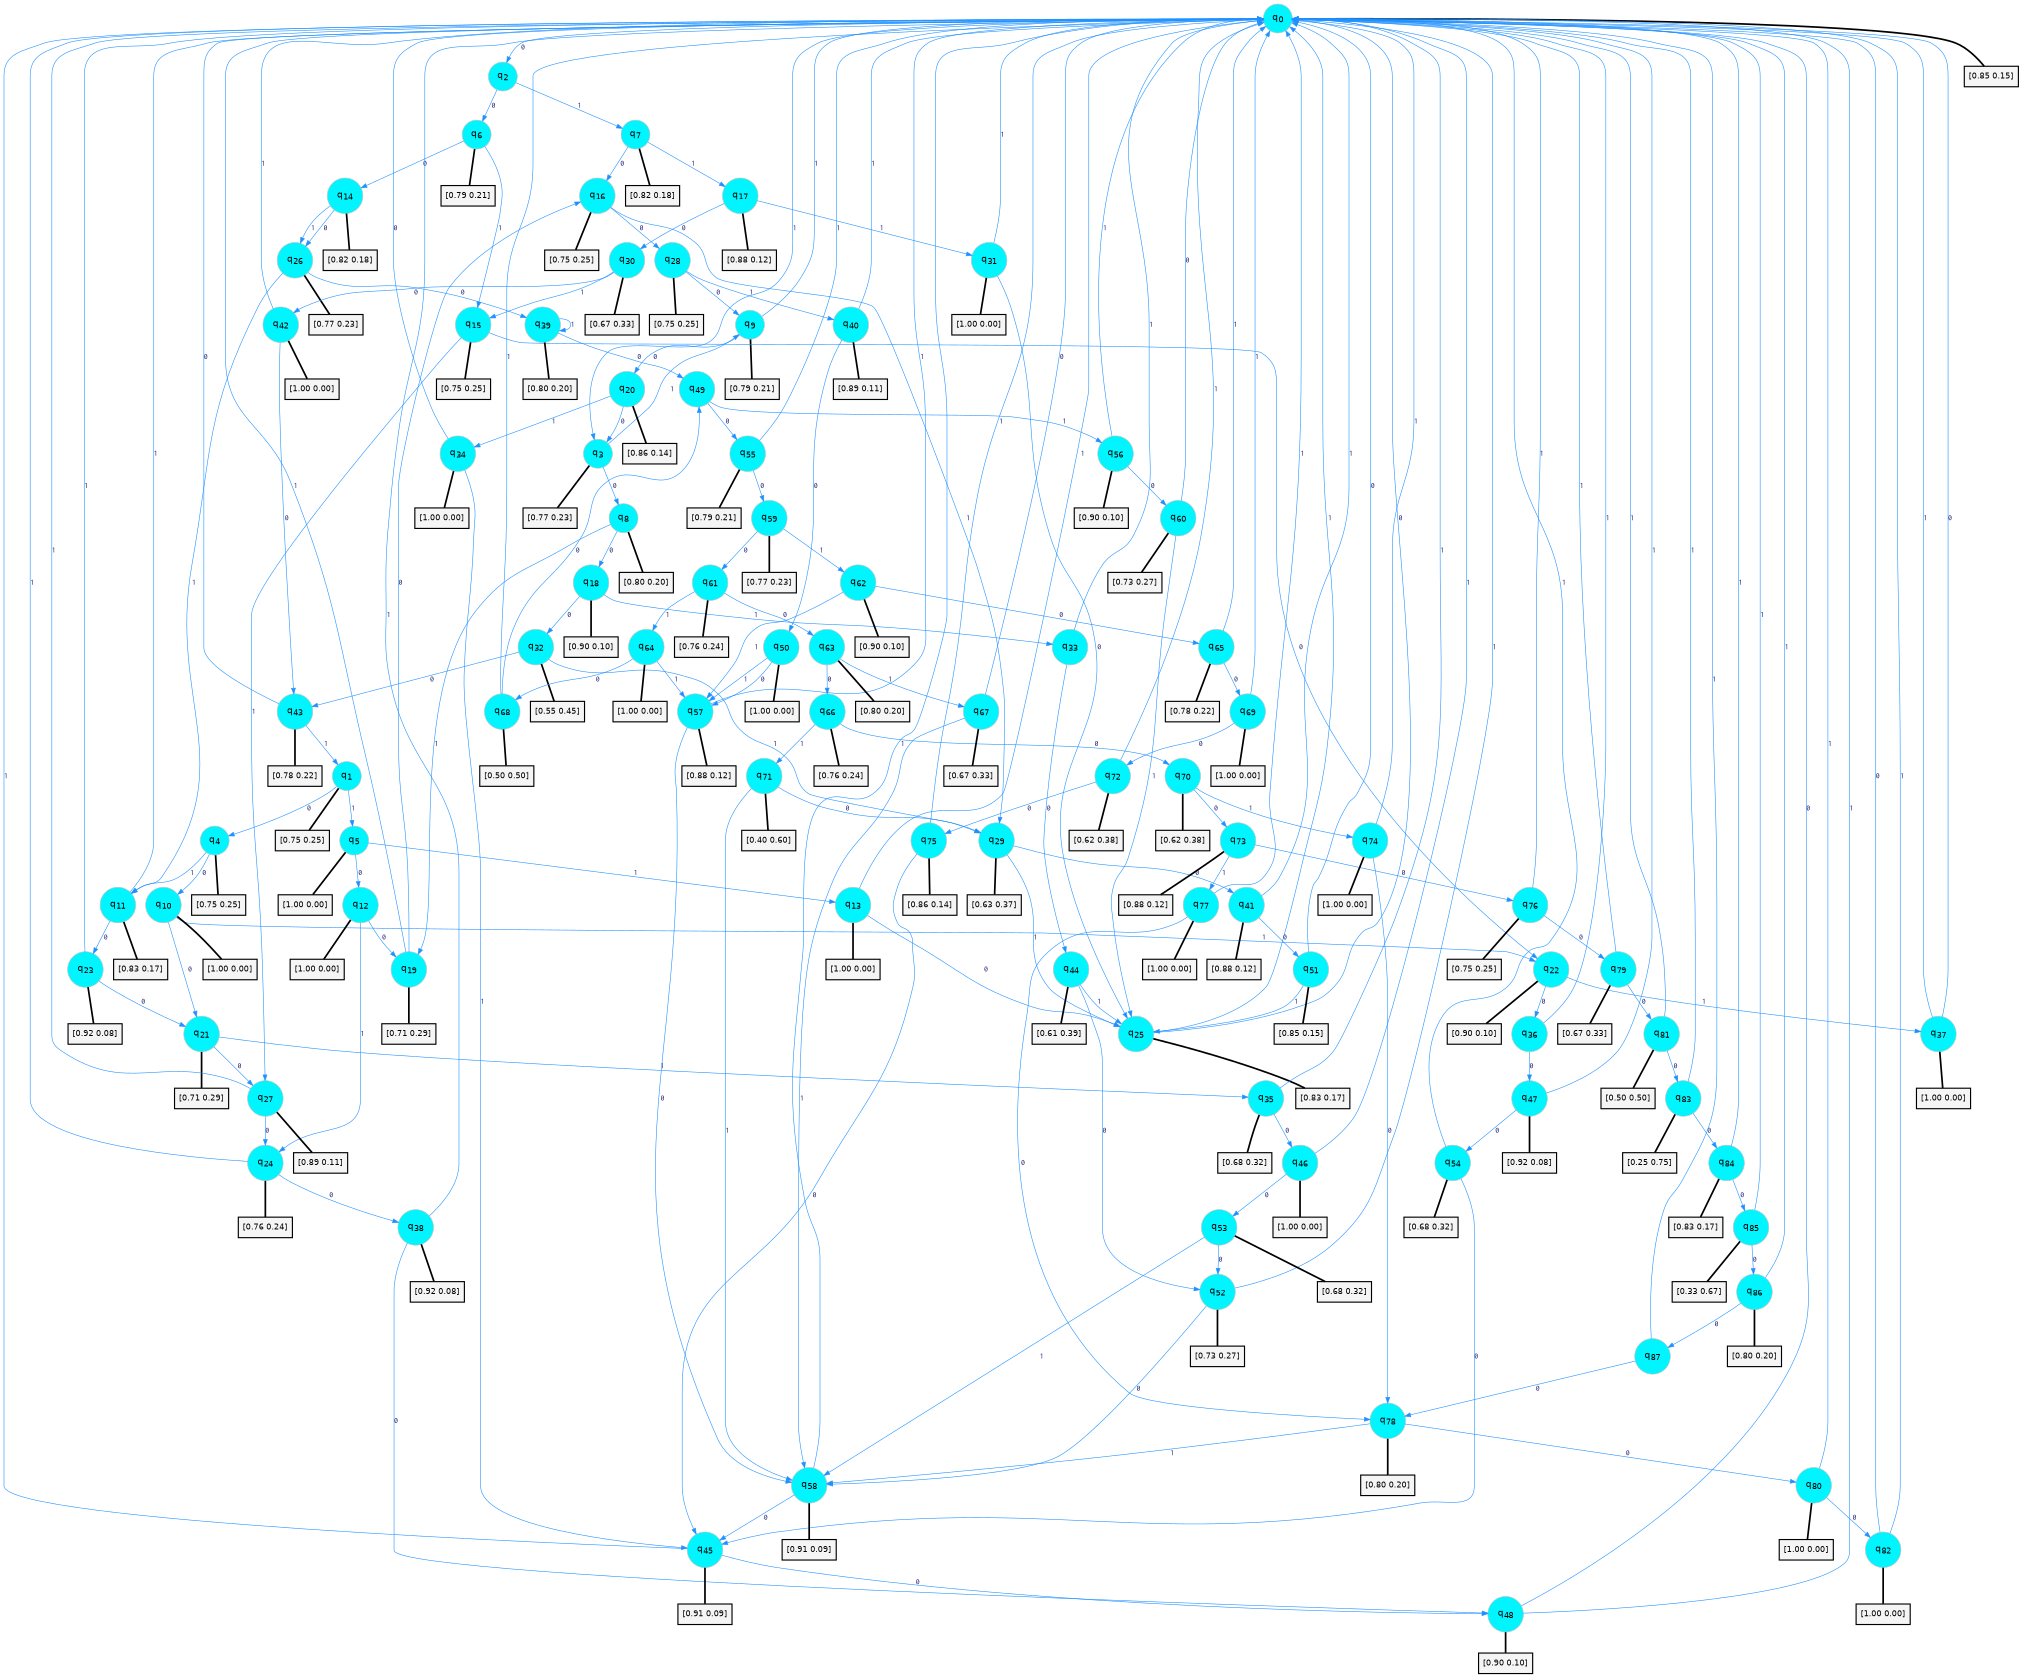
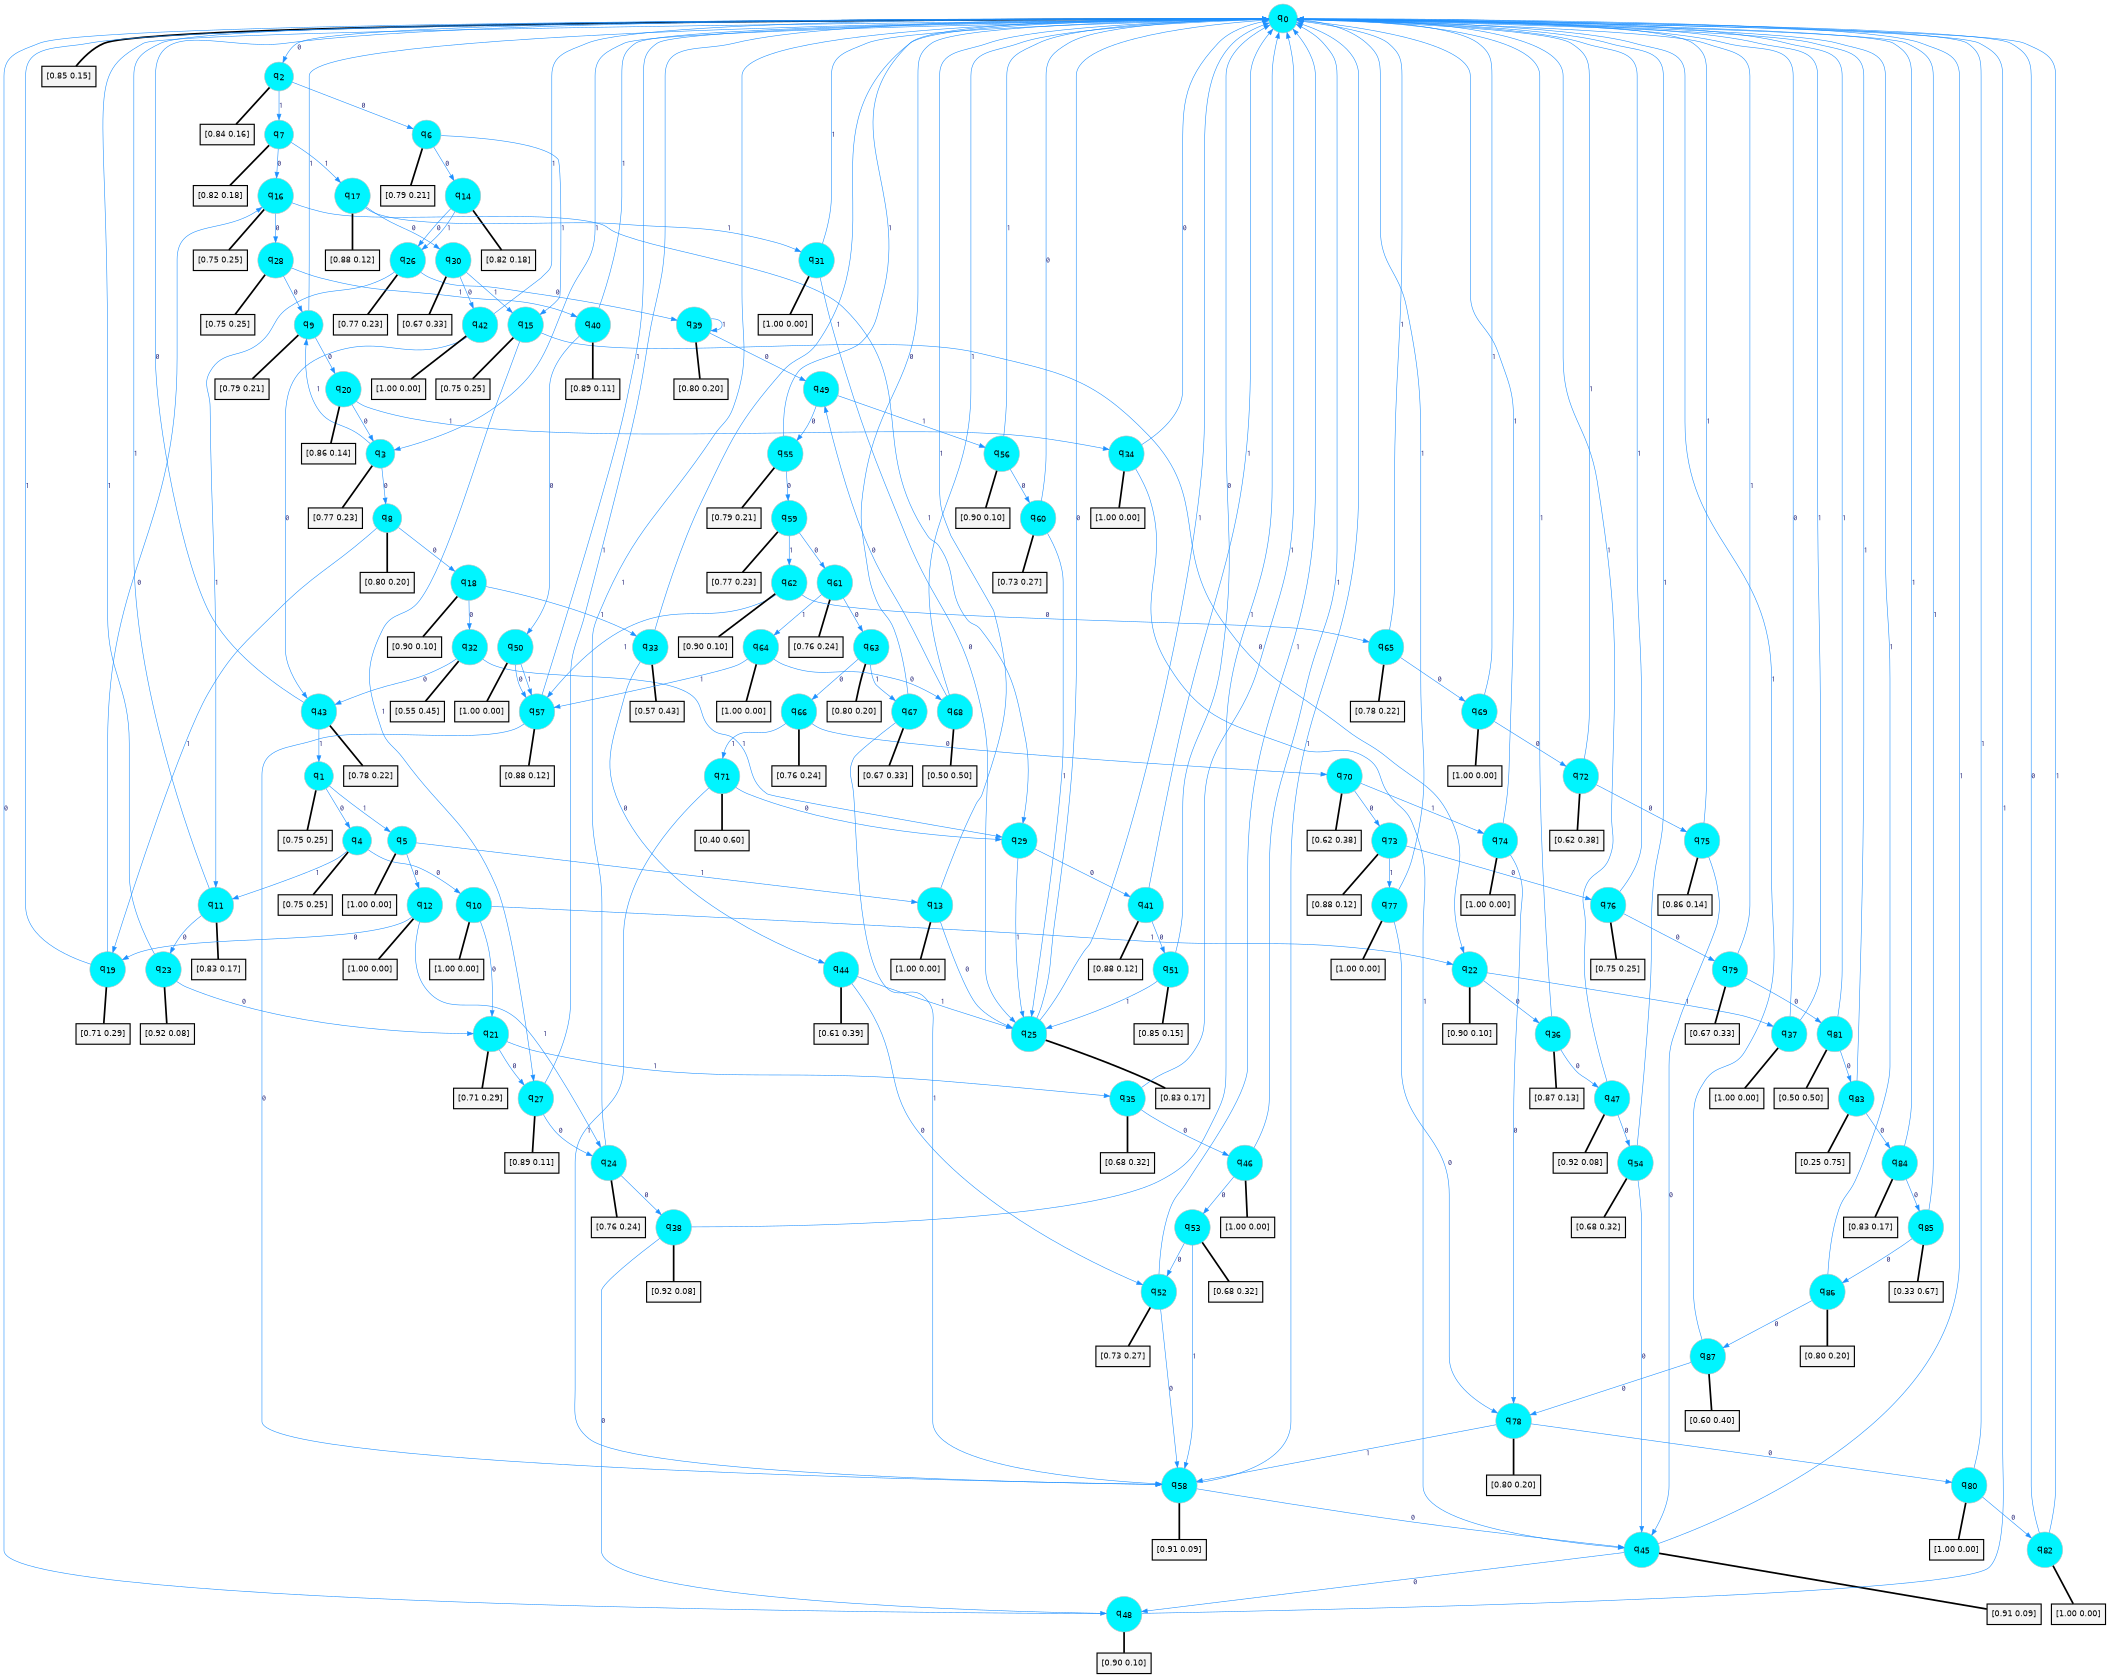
none -> (227, 135)
none -> (657, 712)
(994, 905) -> none
none -> (1557, 1098)
none -> (1712, 1421)
